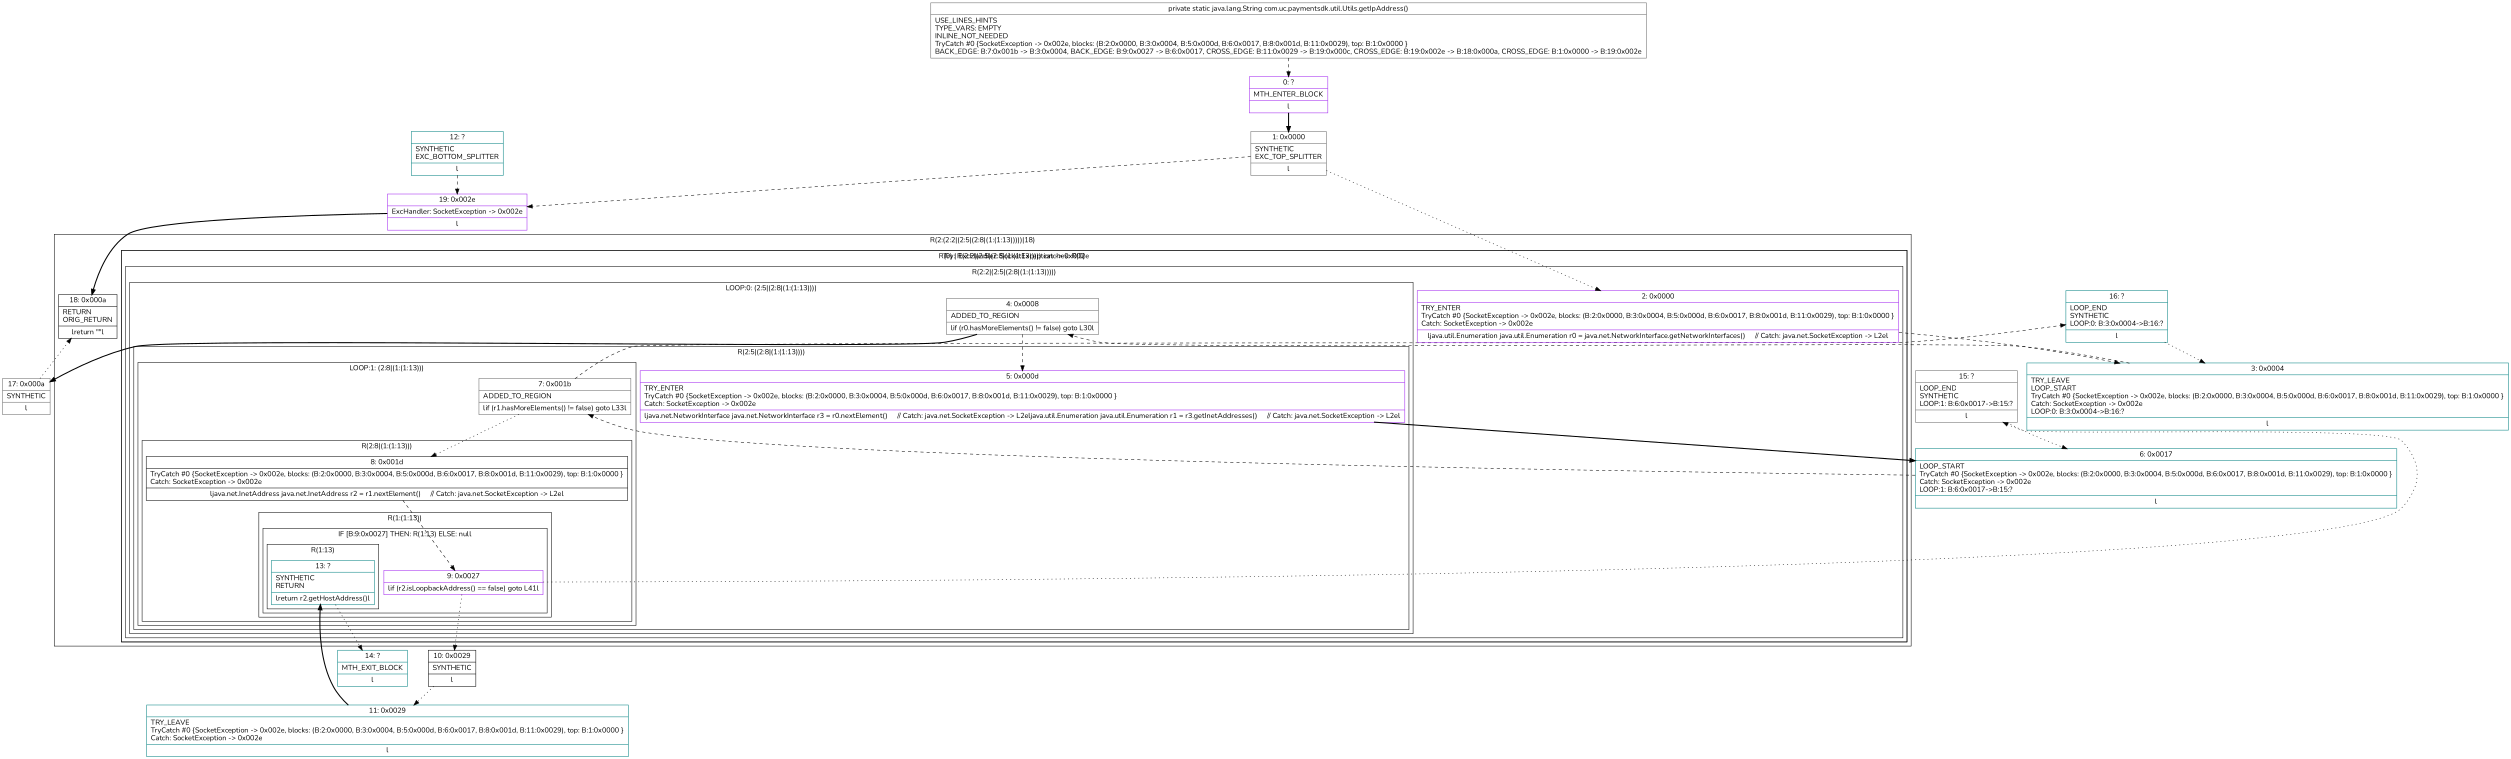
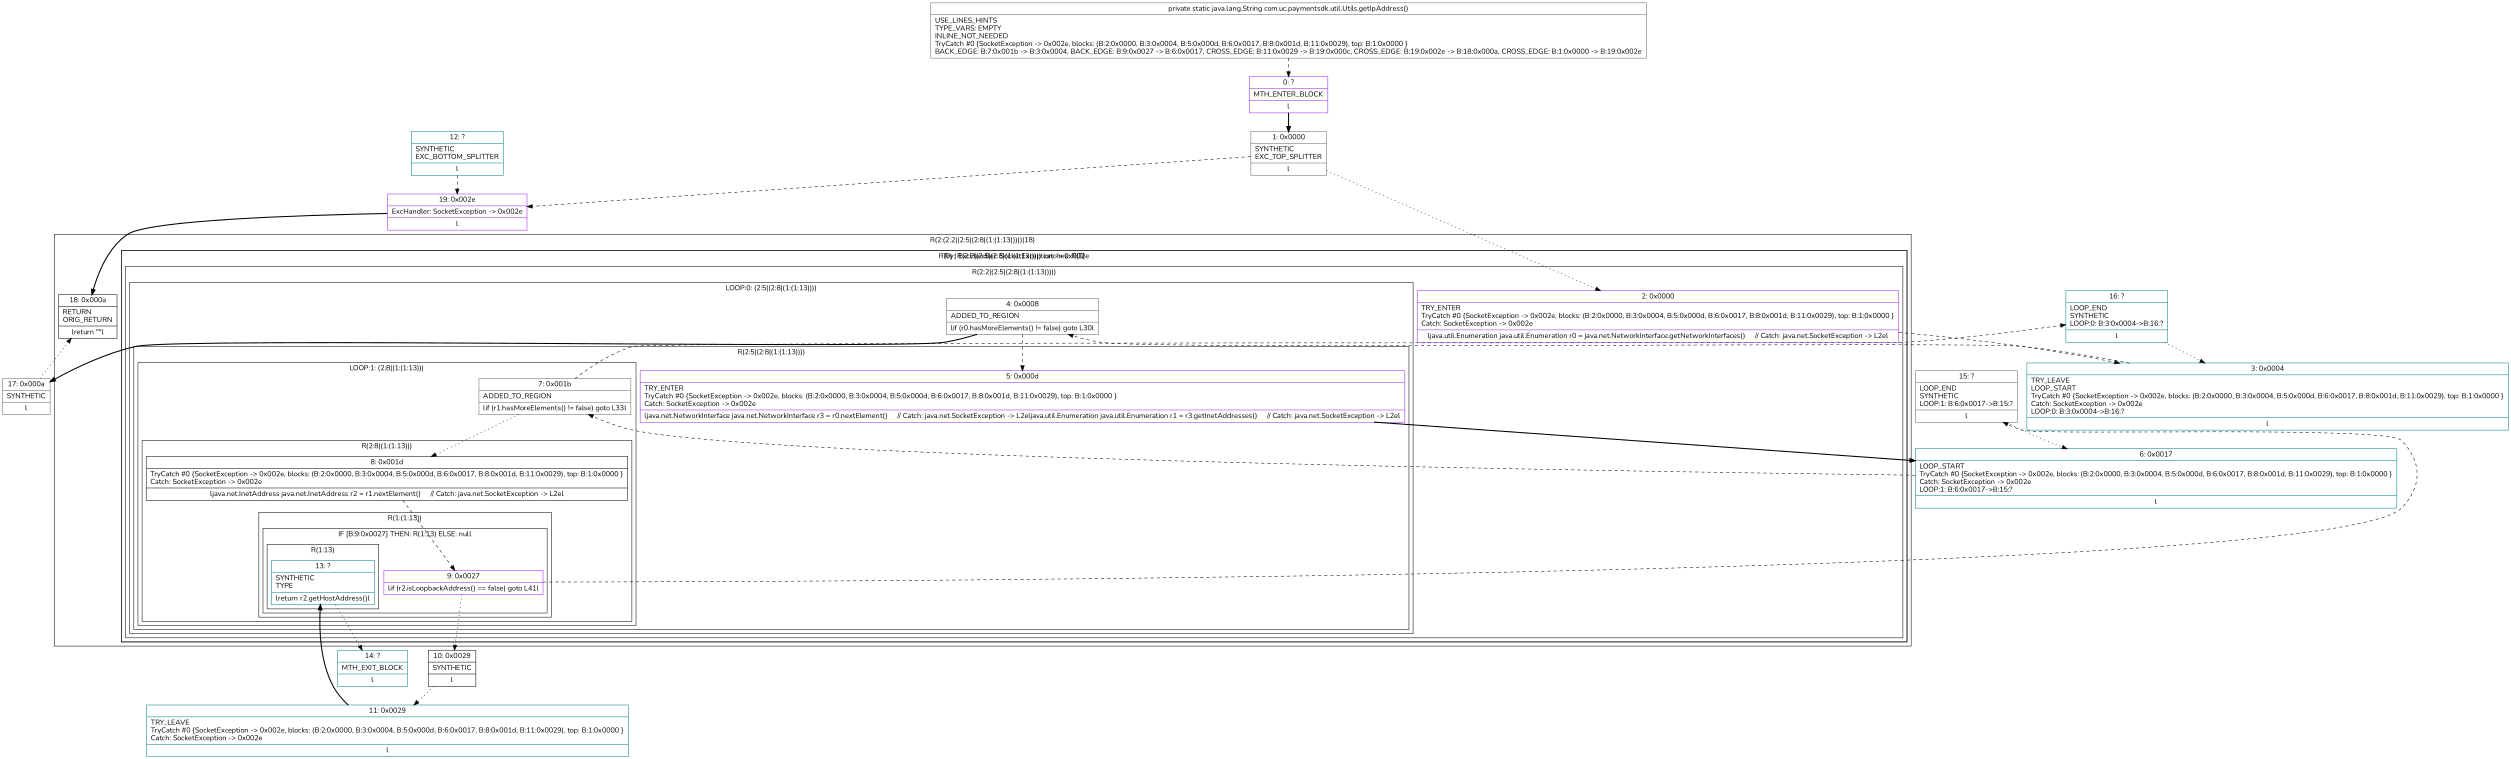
(1710, 566) -> (1710, 566)
(290, 586) -> (284, 586)
